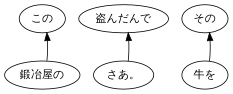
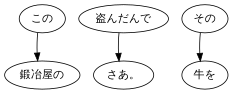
(48, 51) -> (37, 43)
(129, 51) -> (118, 43)
(210, 51) -> (200, 43)
